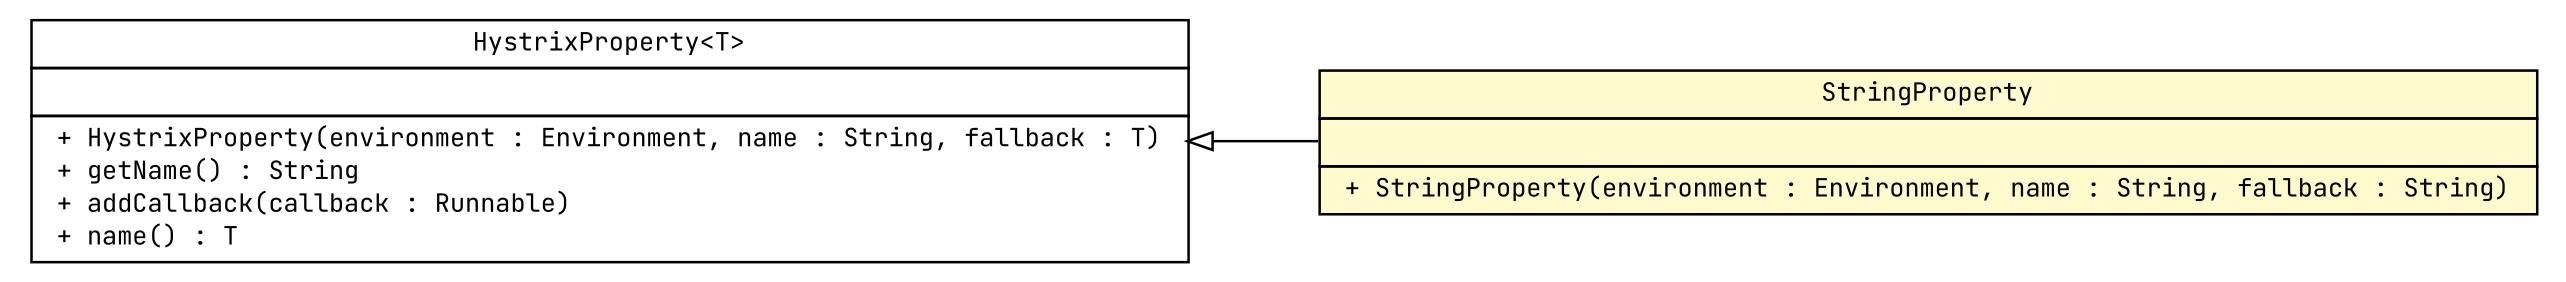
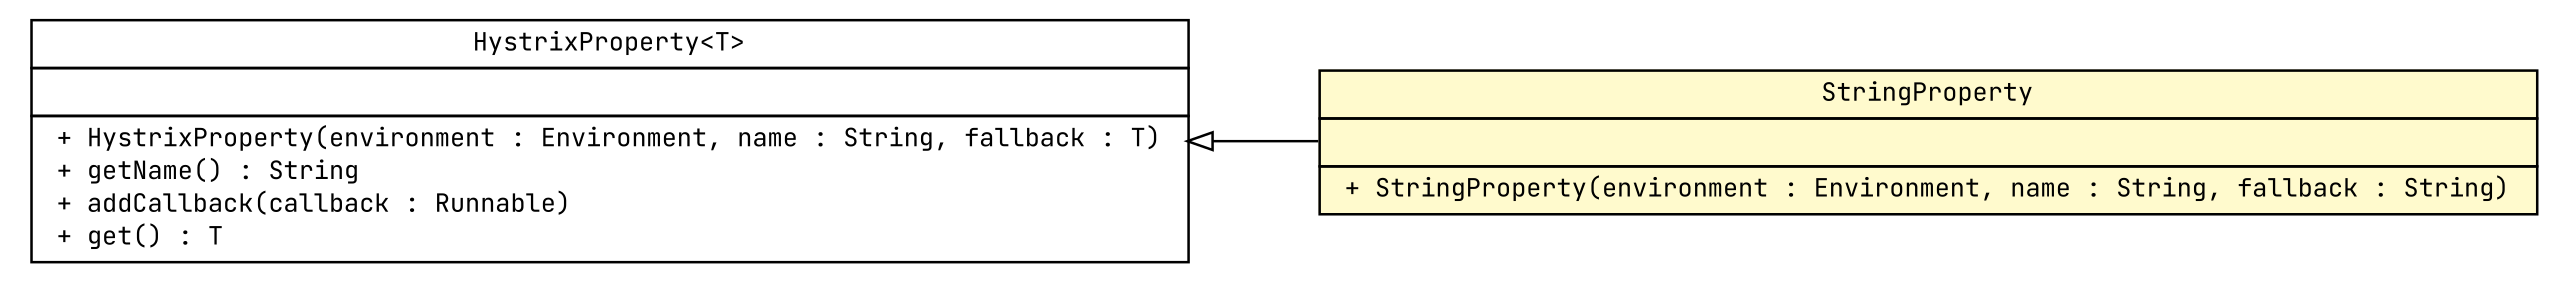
(149, 237) -> (141, 237)
